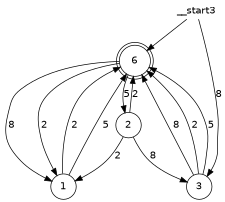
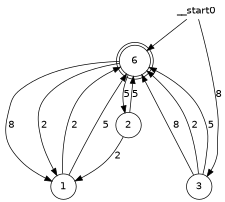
(196, 11) -> (196, 11)
(136, 94) -> (136, 94)
(152, 163) -> none
